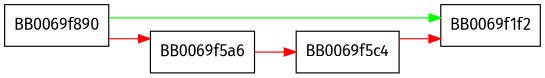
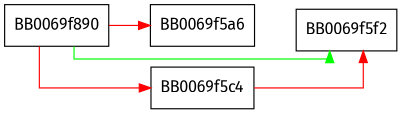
(491, 25) -> (347, 30)
(270, 52) -> (69, 88)
